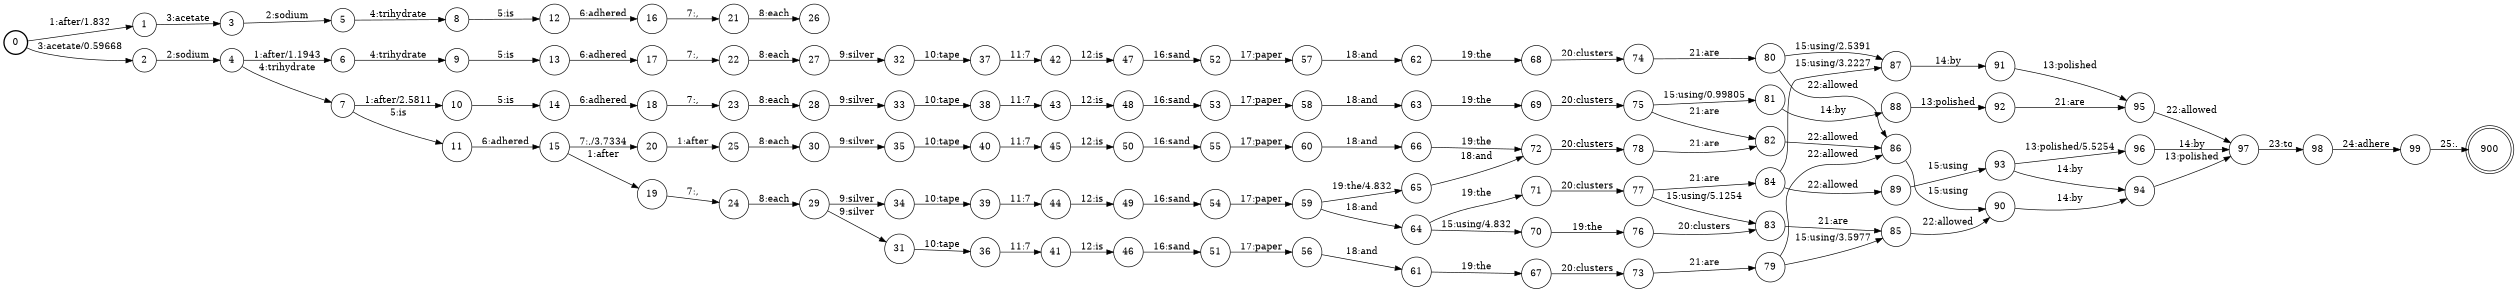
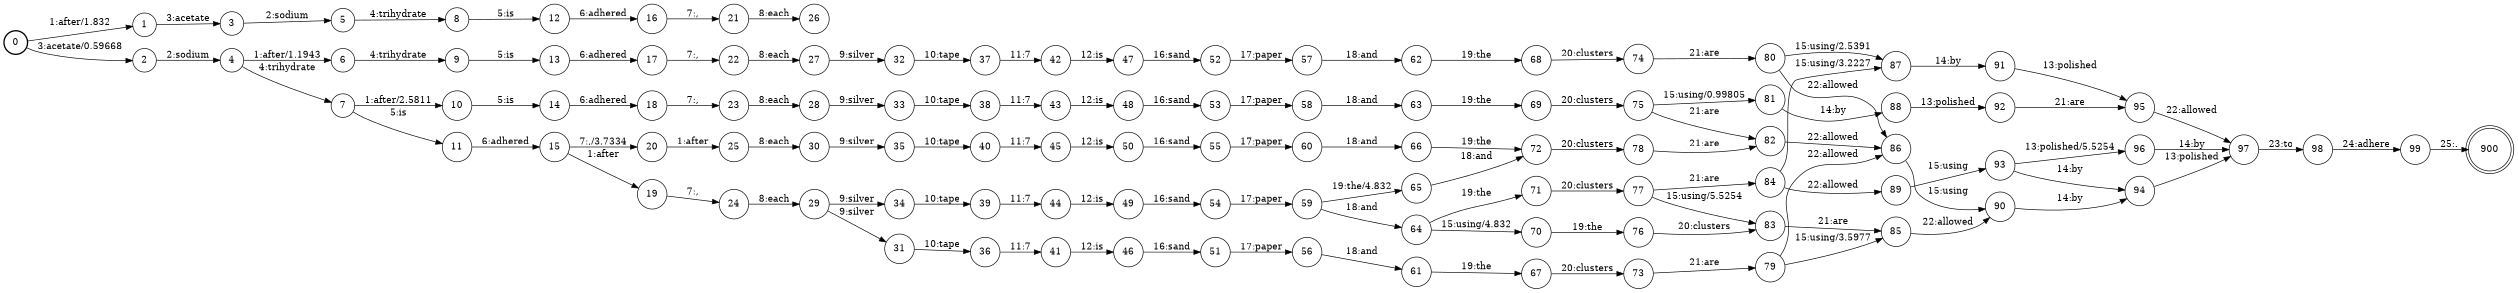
(1704, 197) -> (1704, 197)
